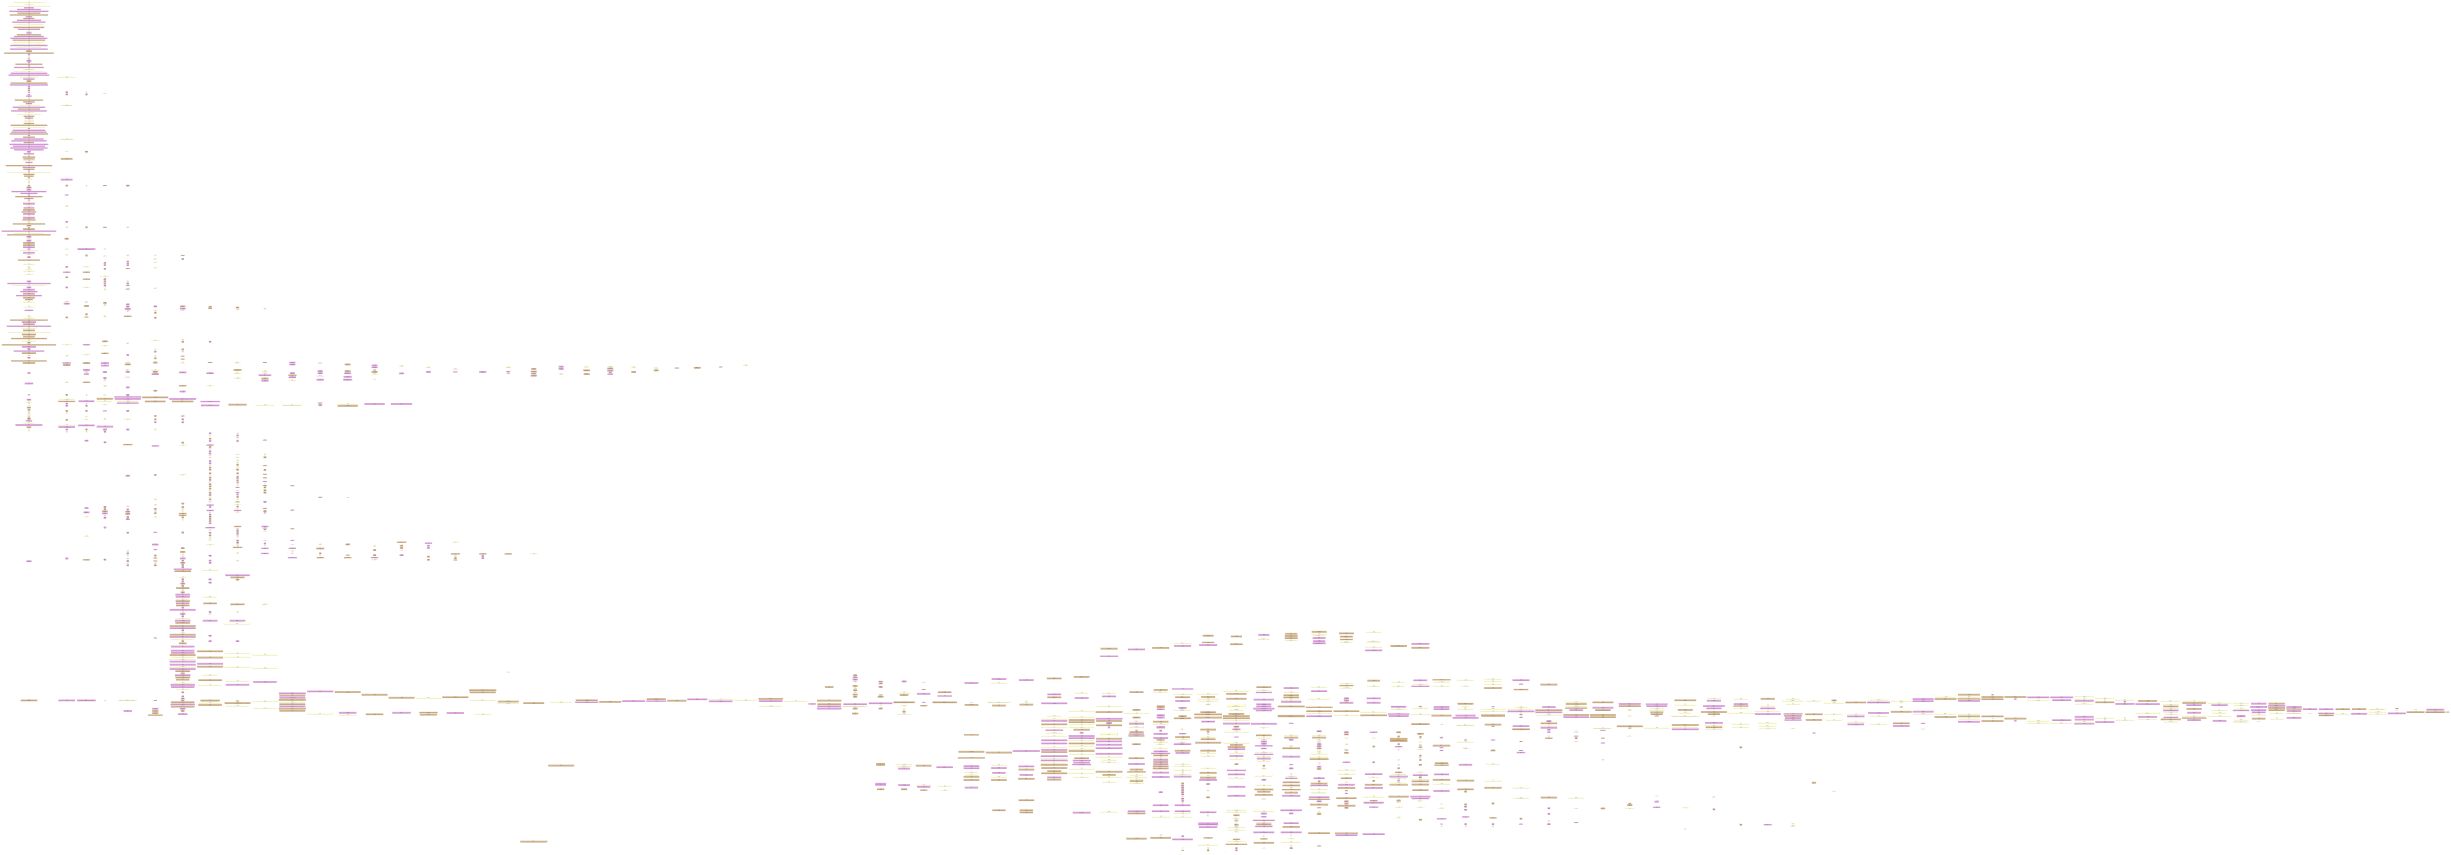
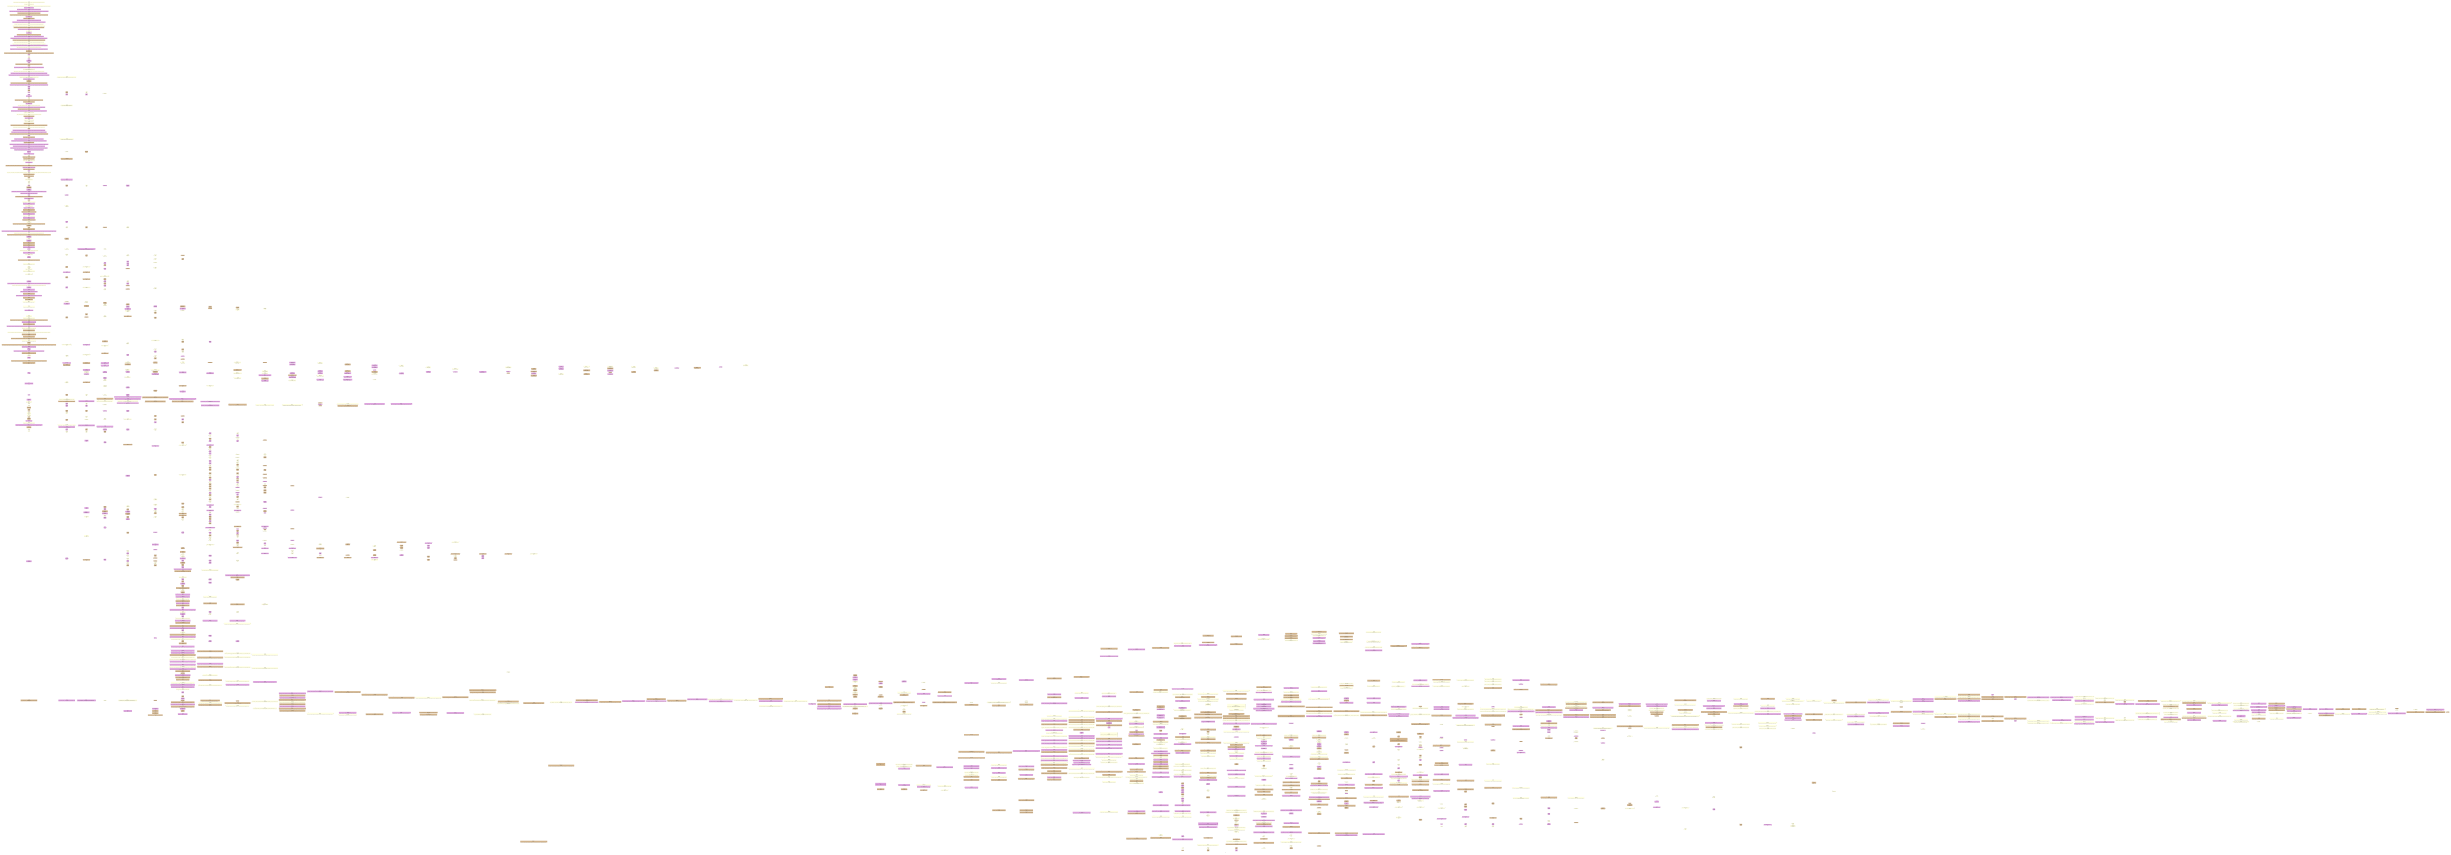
(2171, 710) -> none
